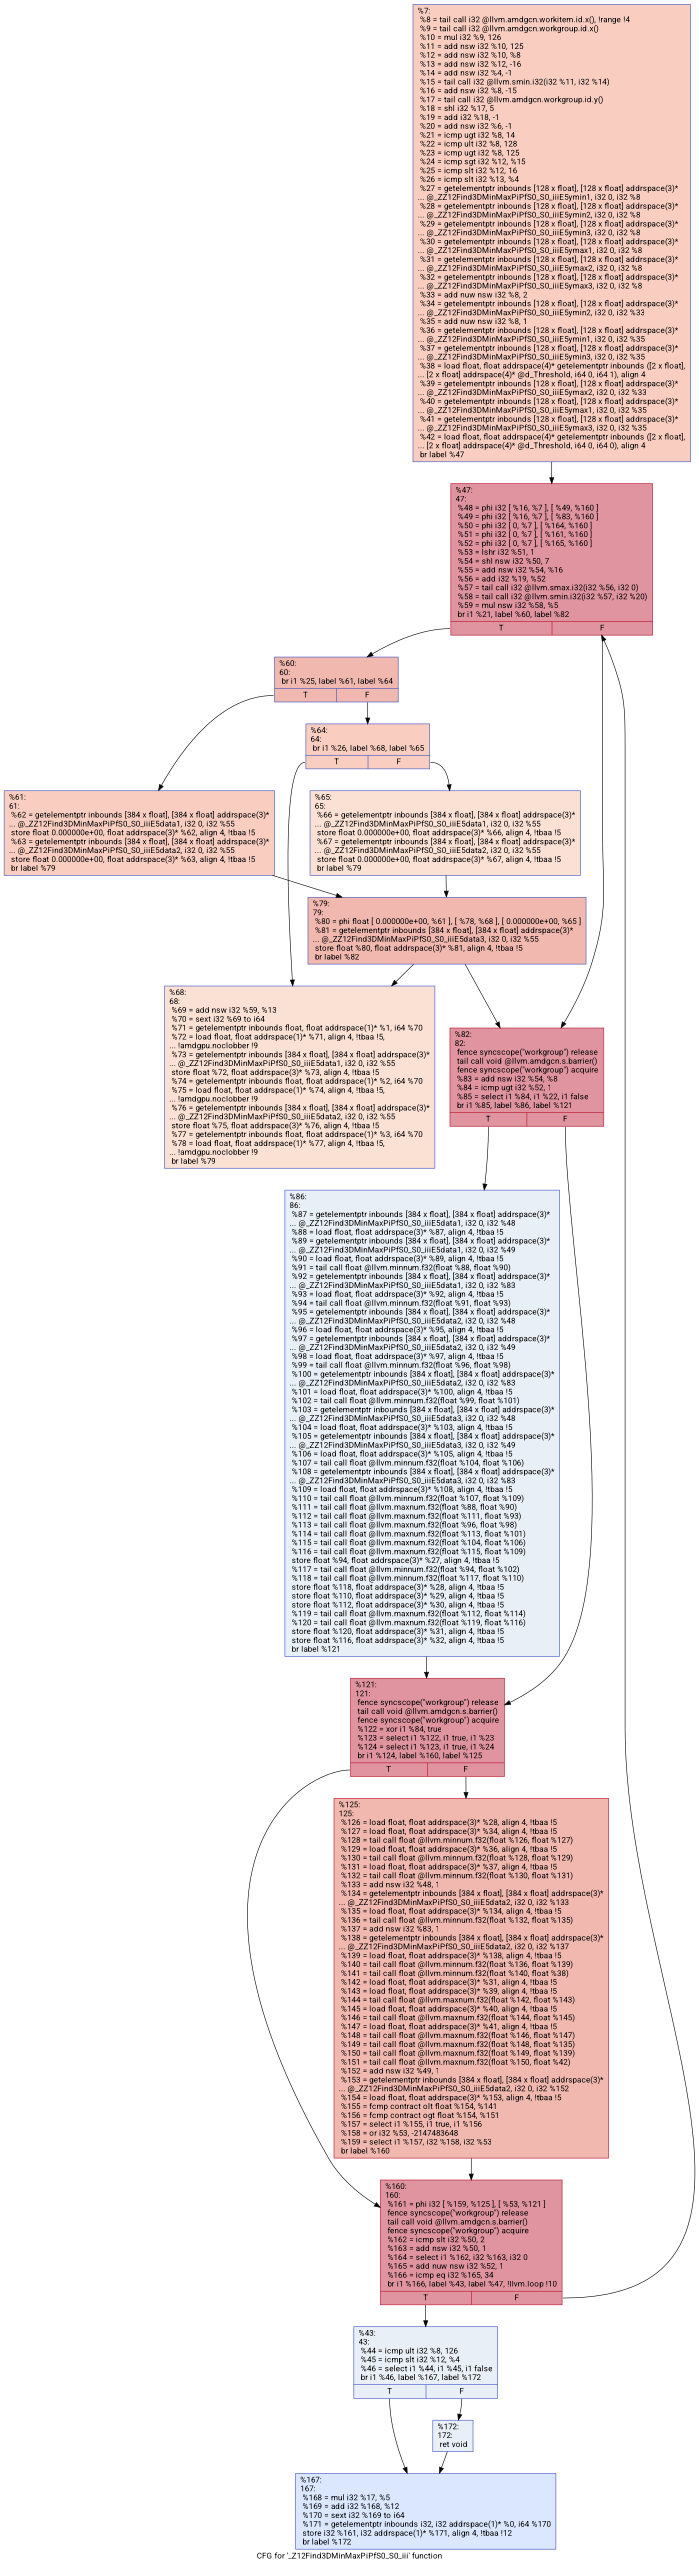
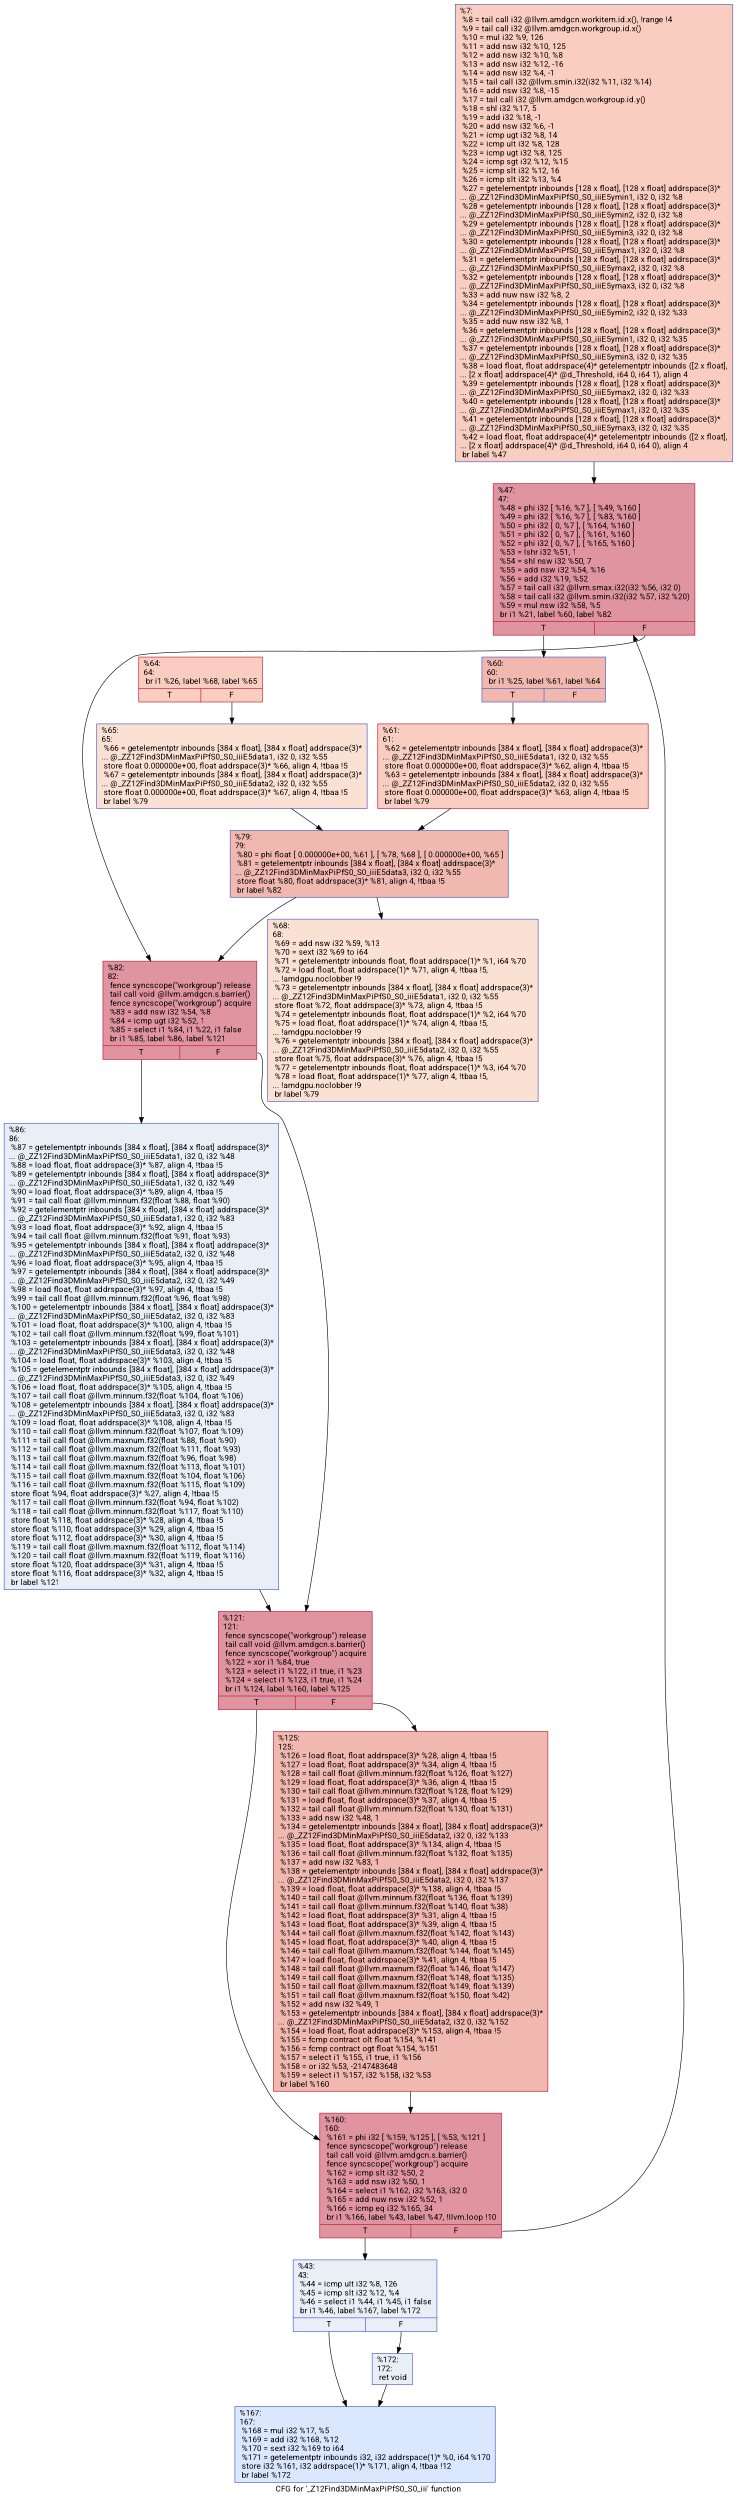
(368, 710) -> none
(368, 746) -> (201, 680)
(139, 833) -> (513, 766)
(288, 869) -> none
